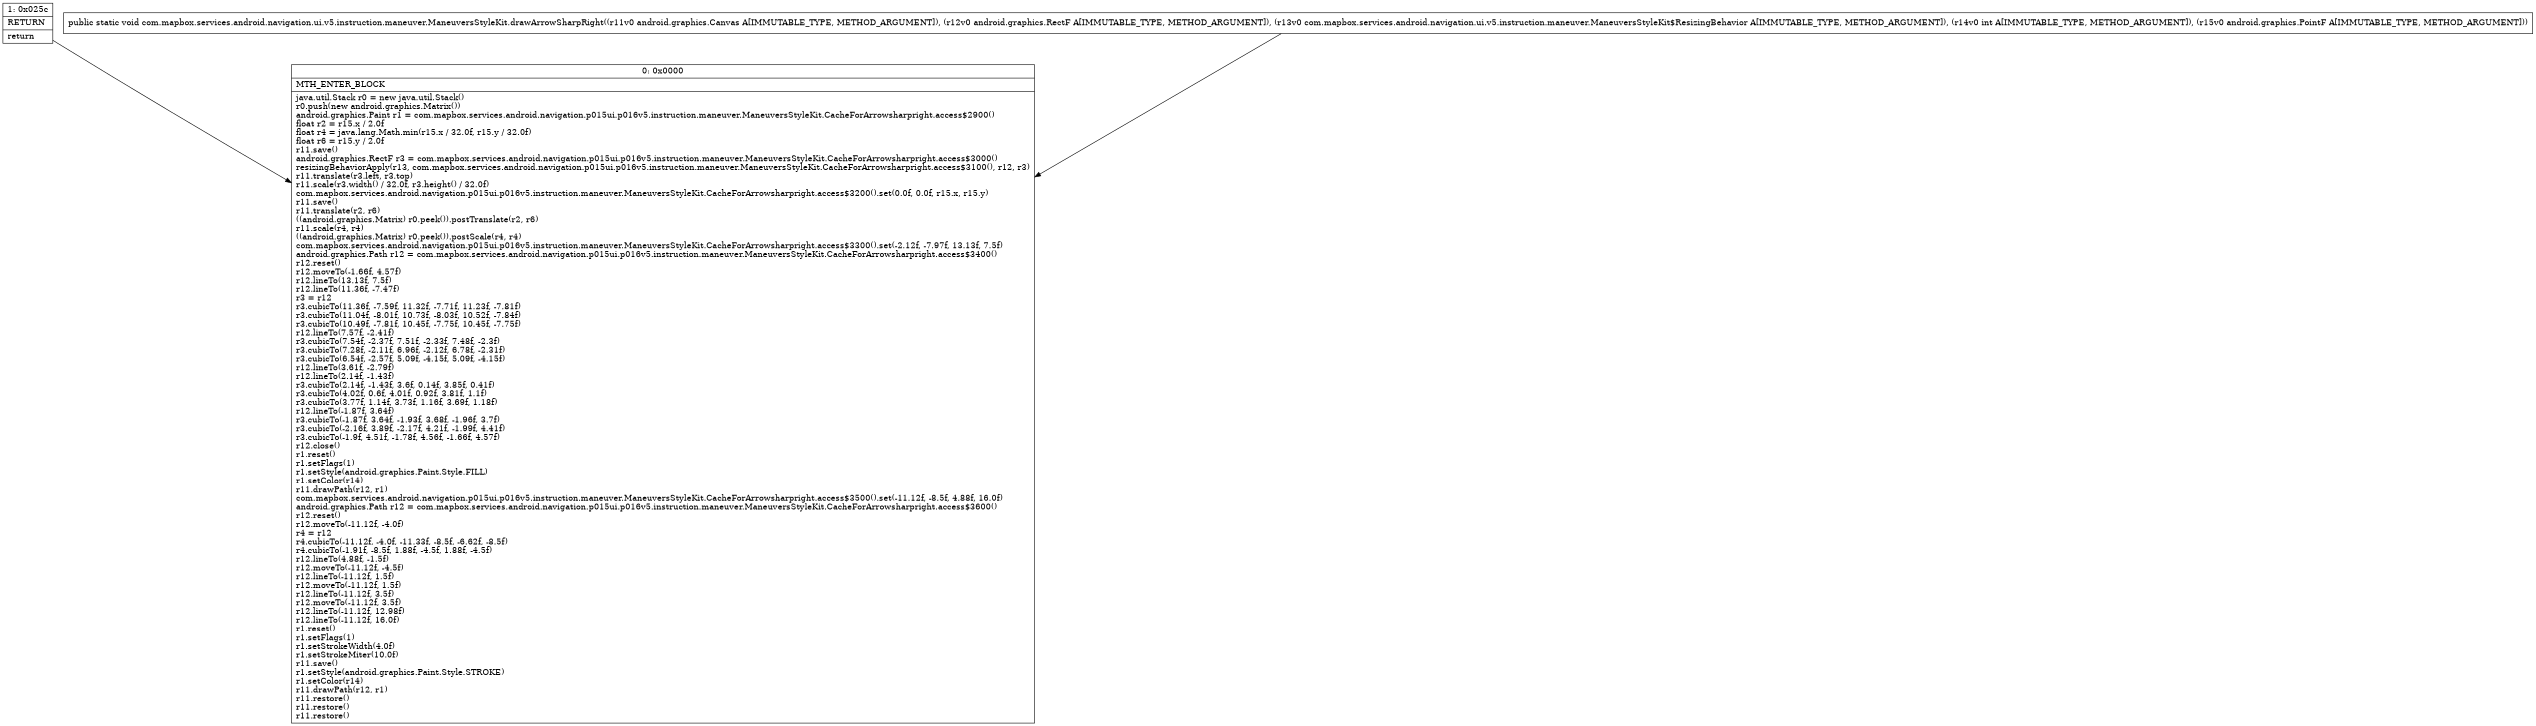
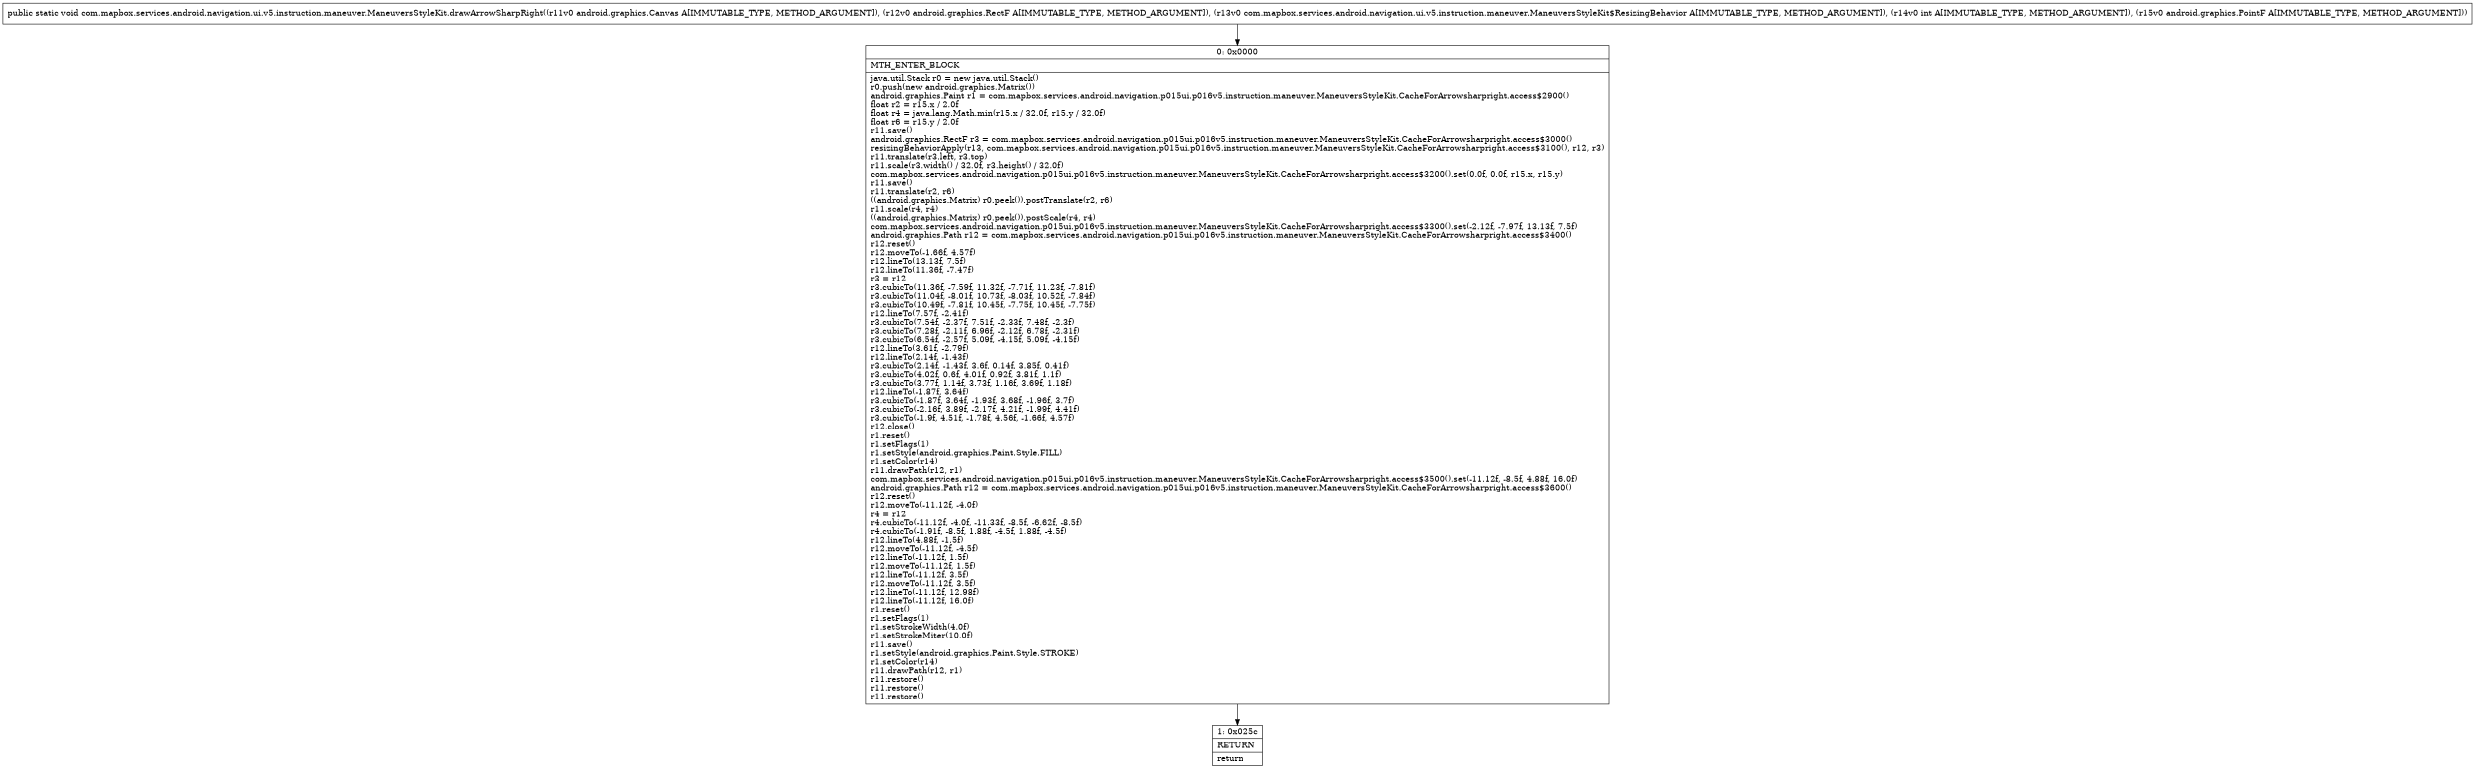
(169, 111) -> (1237, 712)
